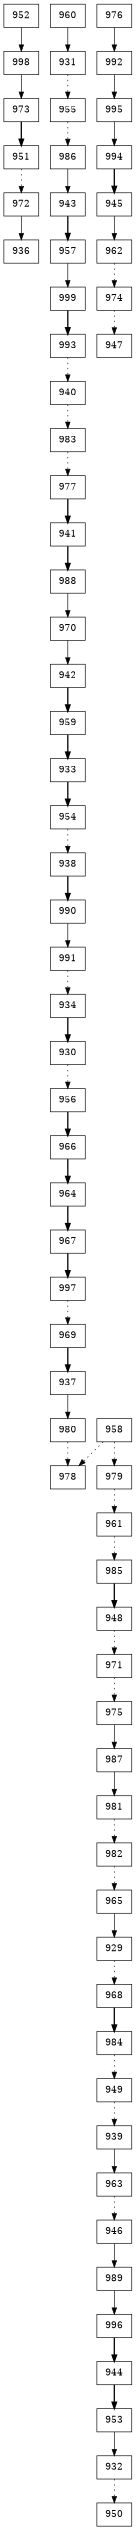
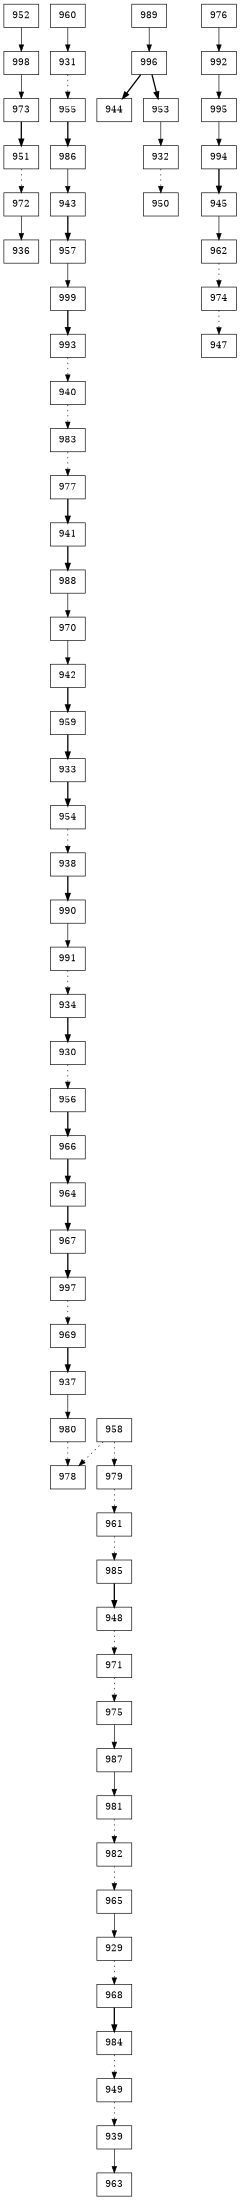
(68, 130) -> (68, 130)
(114, 2232) -> none
(114, 2393) -> (154, 83)
